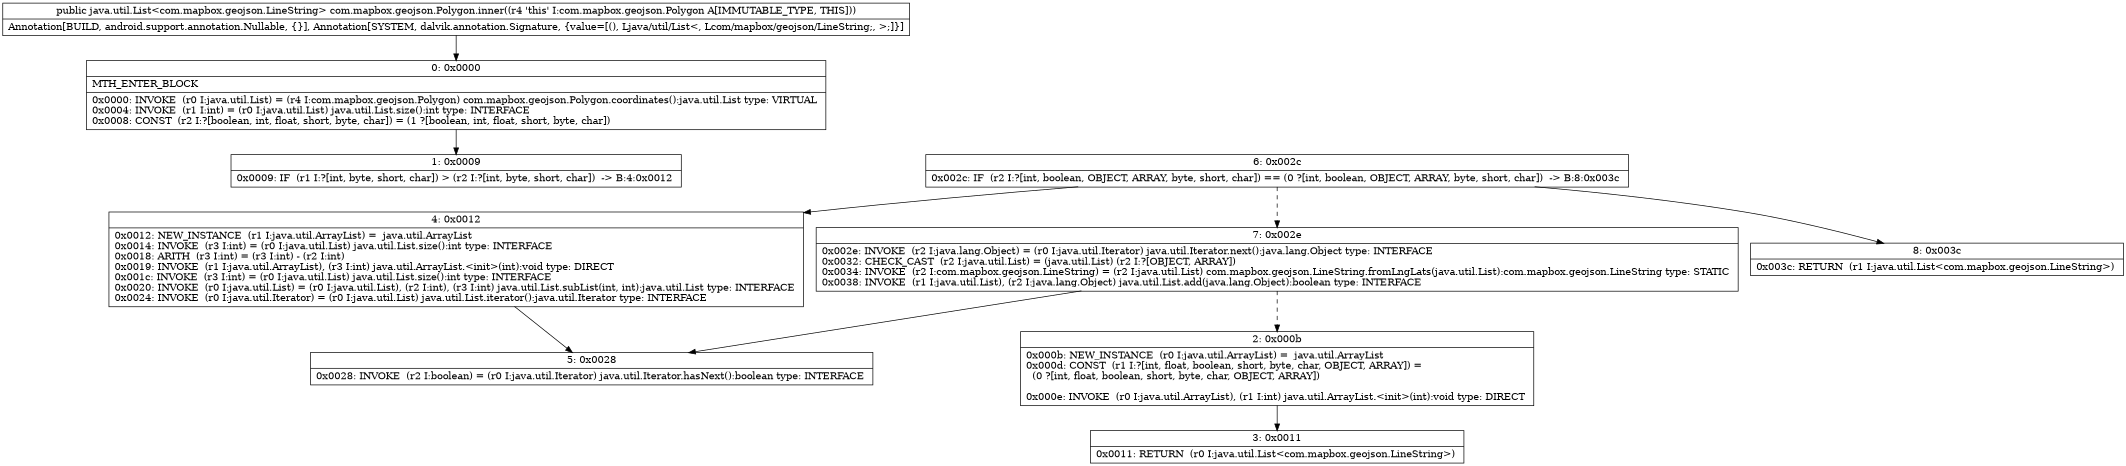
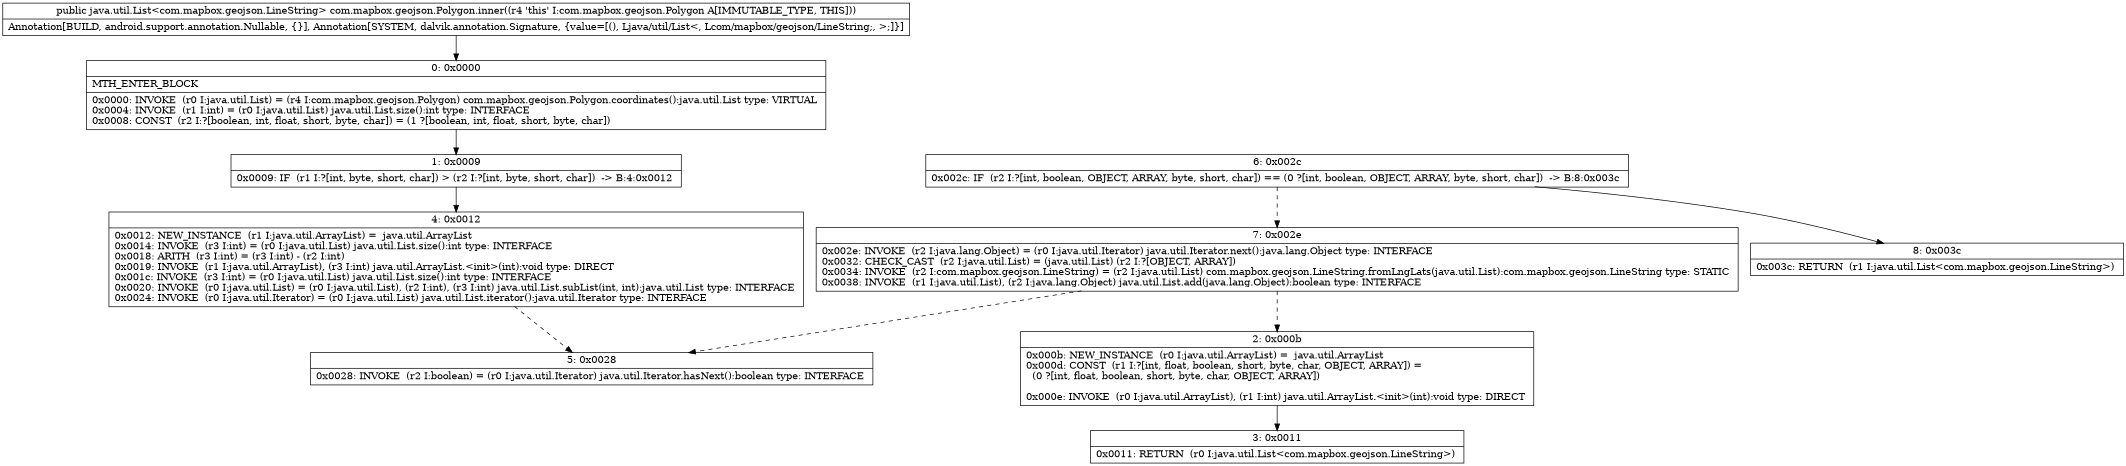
(944, 199) -> (456, 196)
(888, 321) -> (888, 321)
(541, 327) -> (541, 327)
